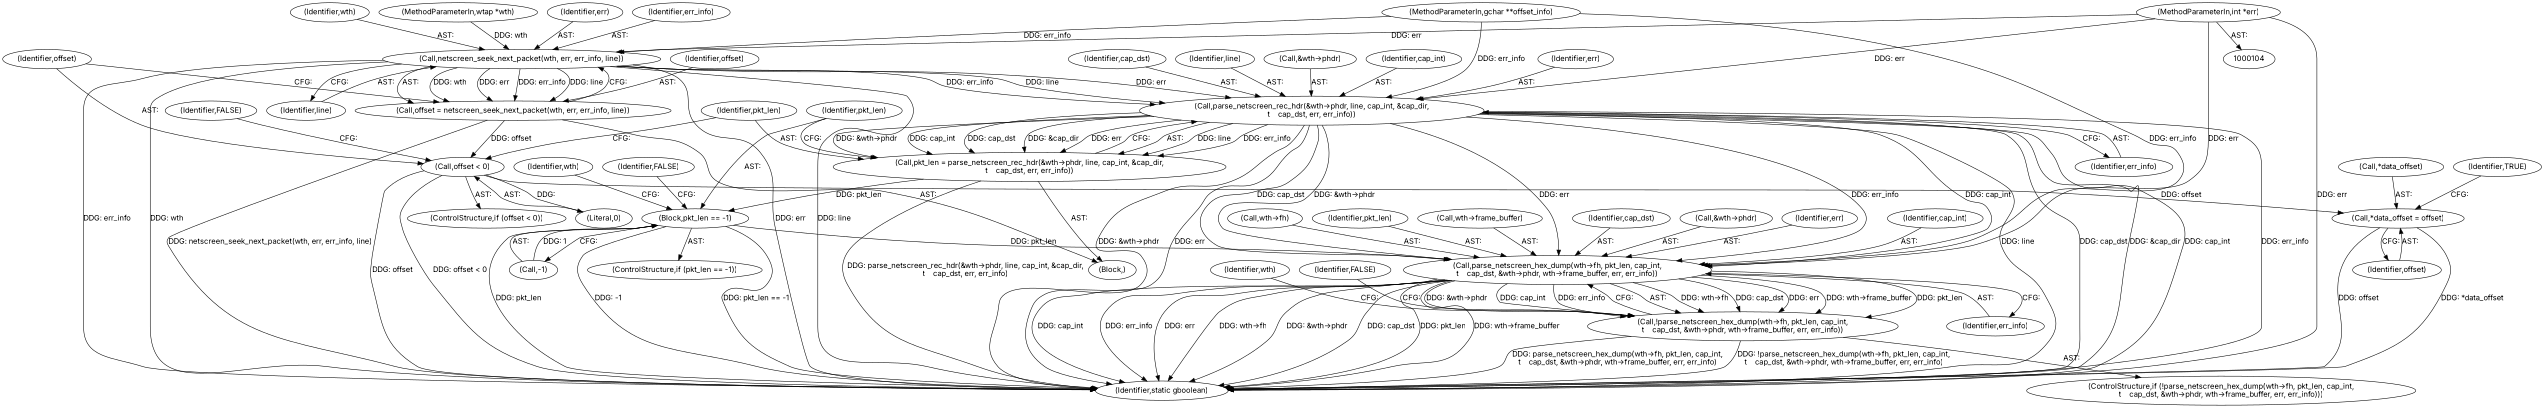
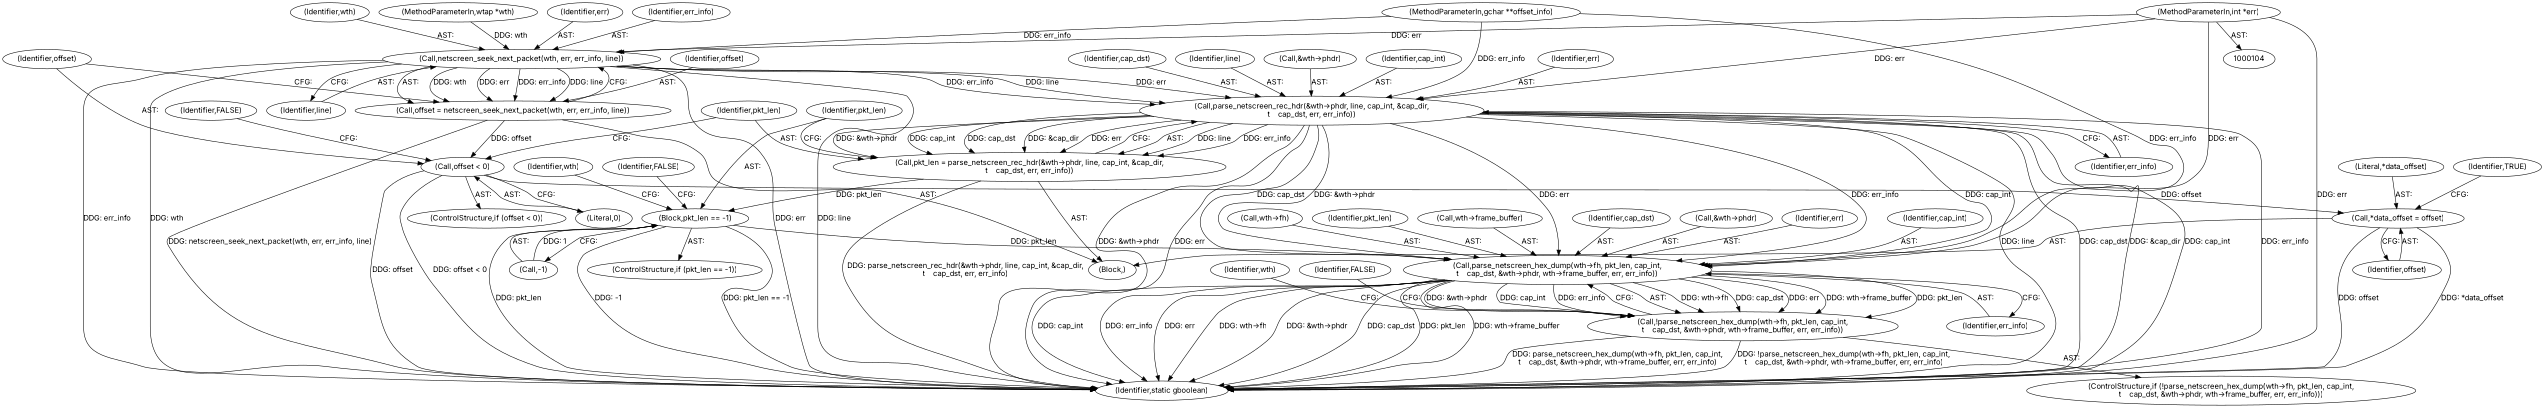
(2391, 167) -> (2391, 167)
(547, 195) -> (547, 195)
none -> (1707, 254)
